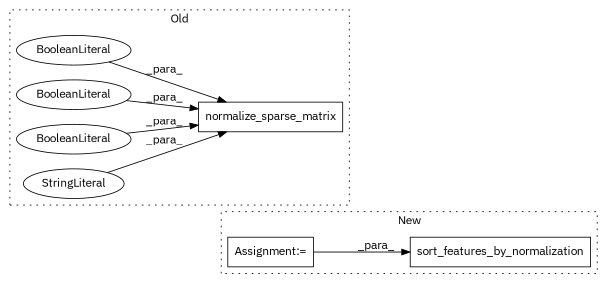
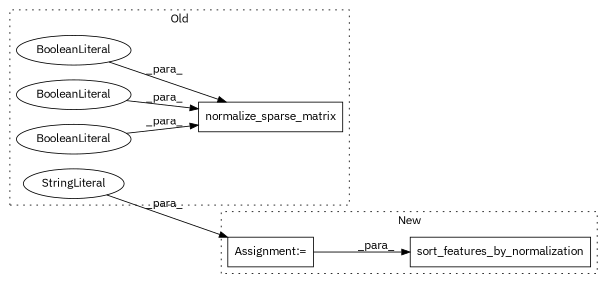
(163, 154) -> (163, 215)
